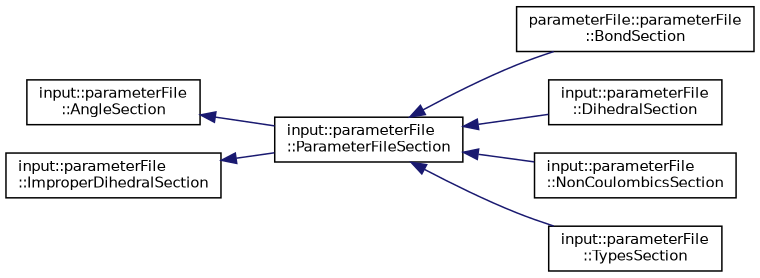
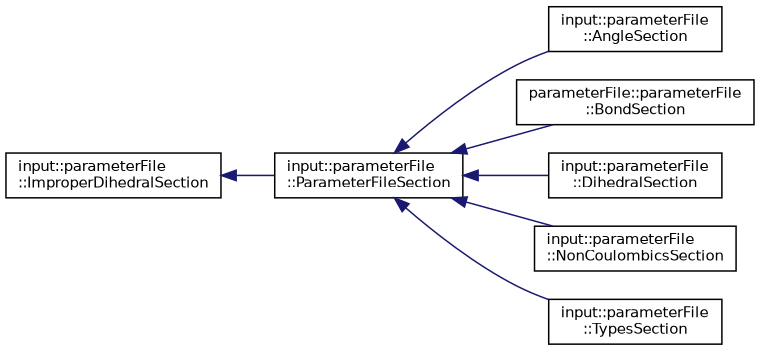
(245, 121) -> (473, 91)
